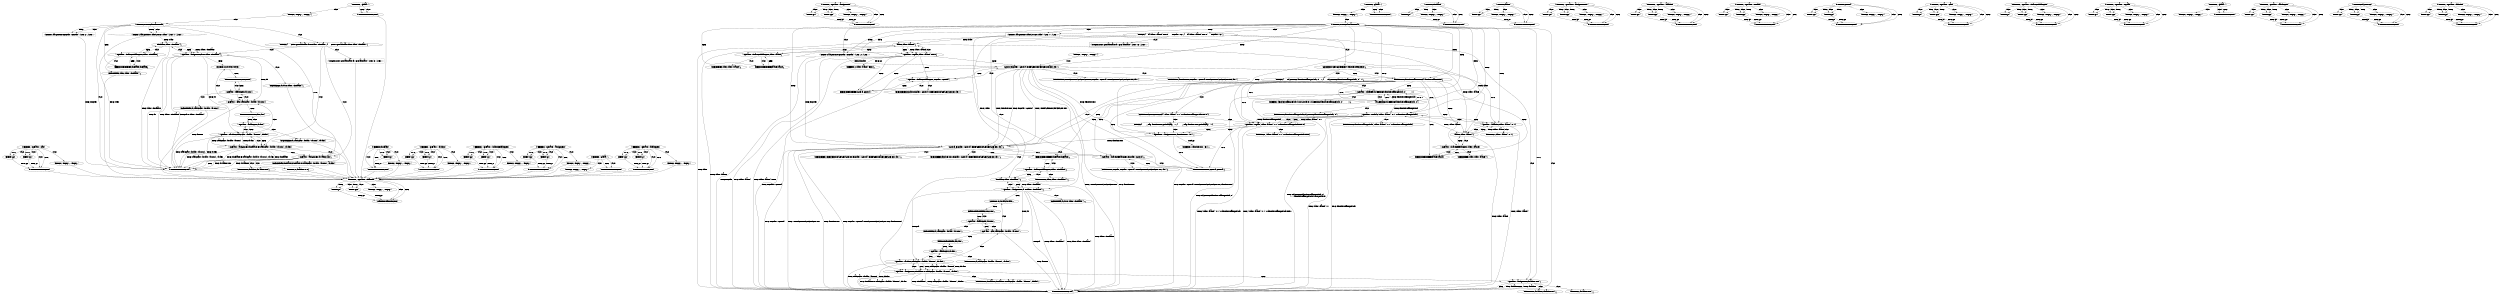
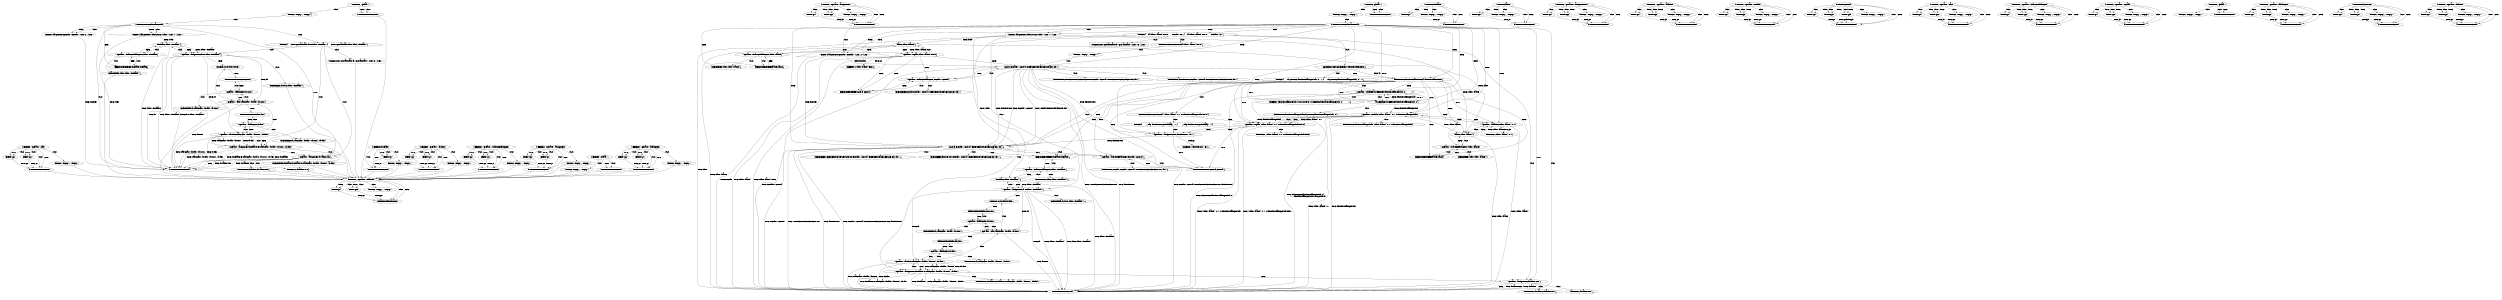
none -> (1846, 15)
none -> (1181, 45)
(1377, 73) -> (1377, 73)
(1450, 74) -> (1459, 107)
(1507, 130) -> (1507, 130)
